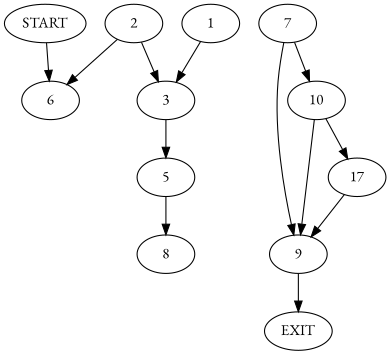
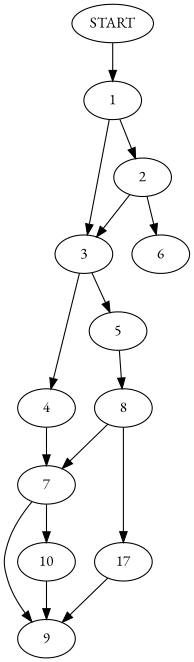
(48, 57) -> (113, 57)
none -> (126, 134)
(334, 134) -> (123, 479)
(298, 331) -> none
none -> (46, 408)
none -> (89, 443)
